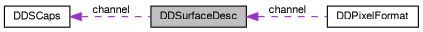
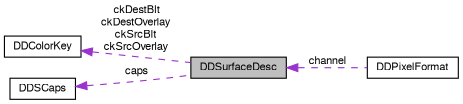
(110, 11) -> (136, 72)
none -> (43, 47)
